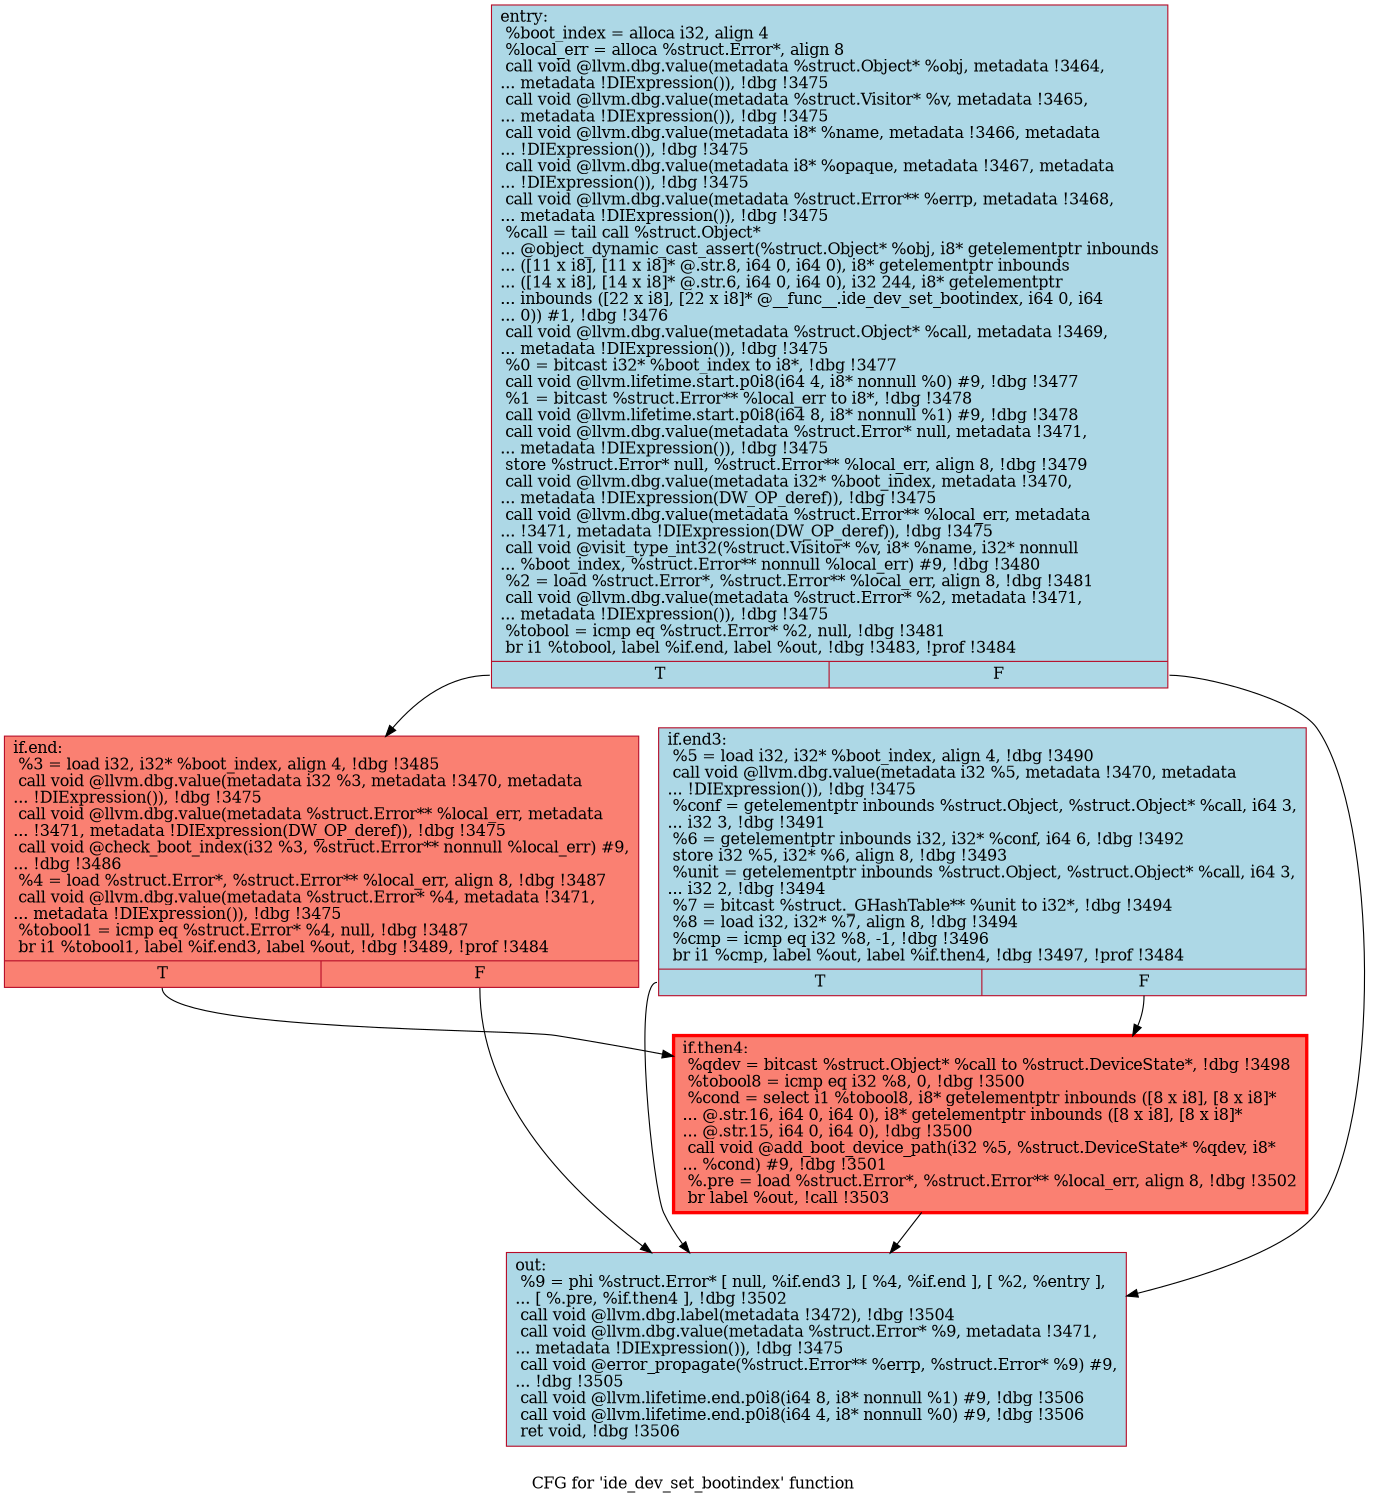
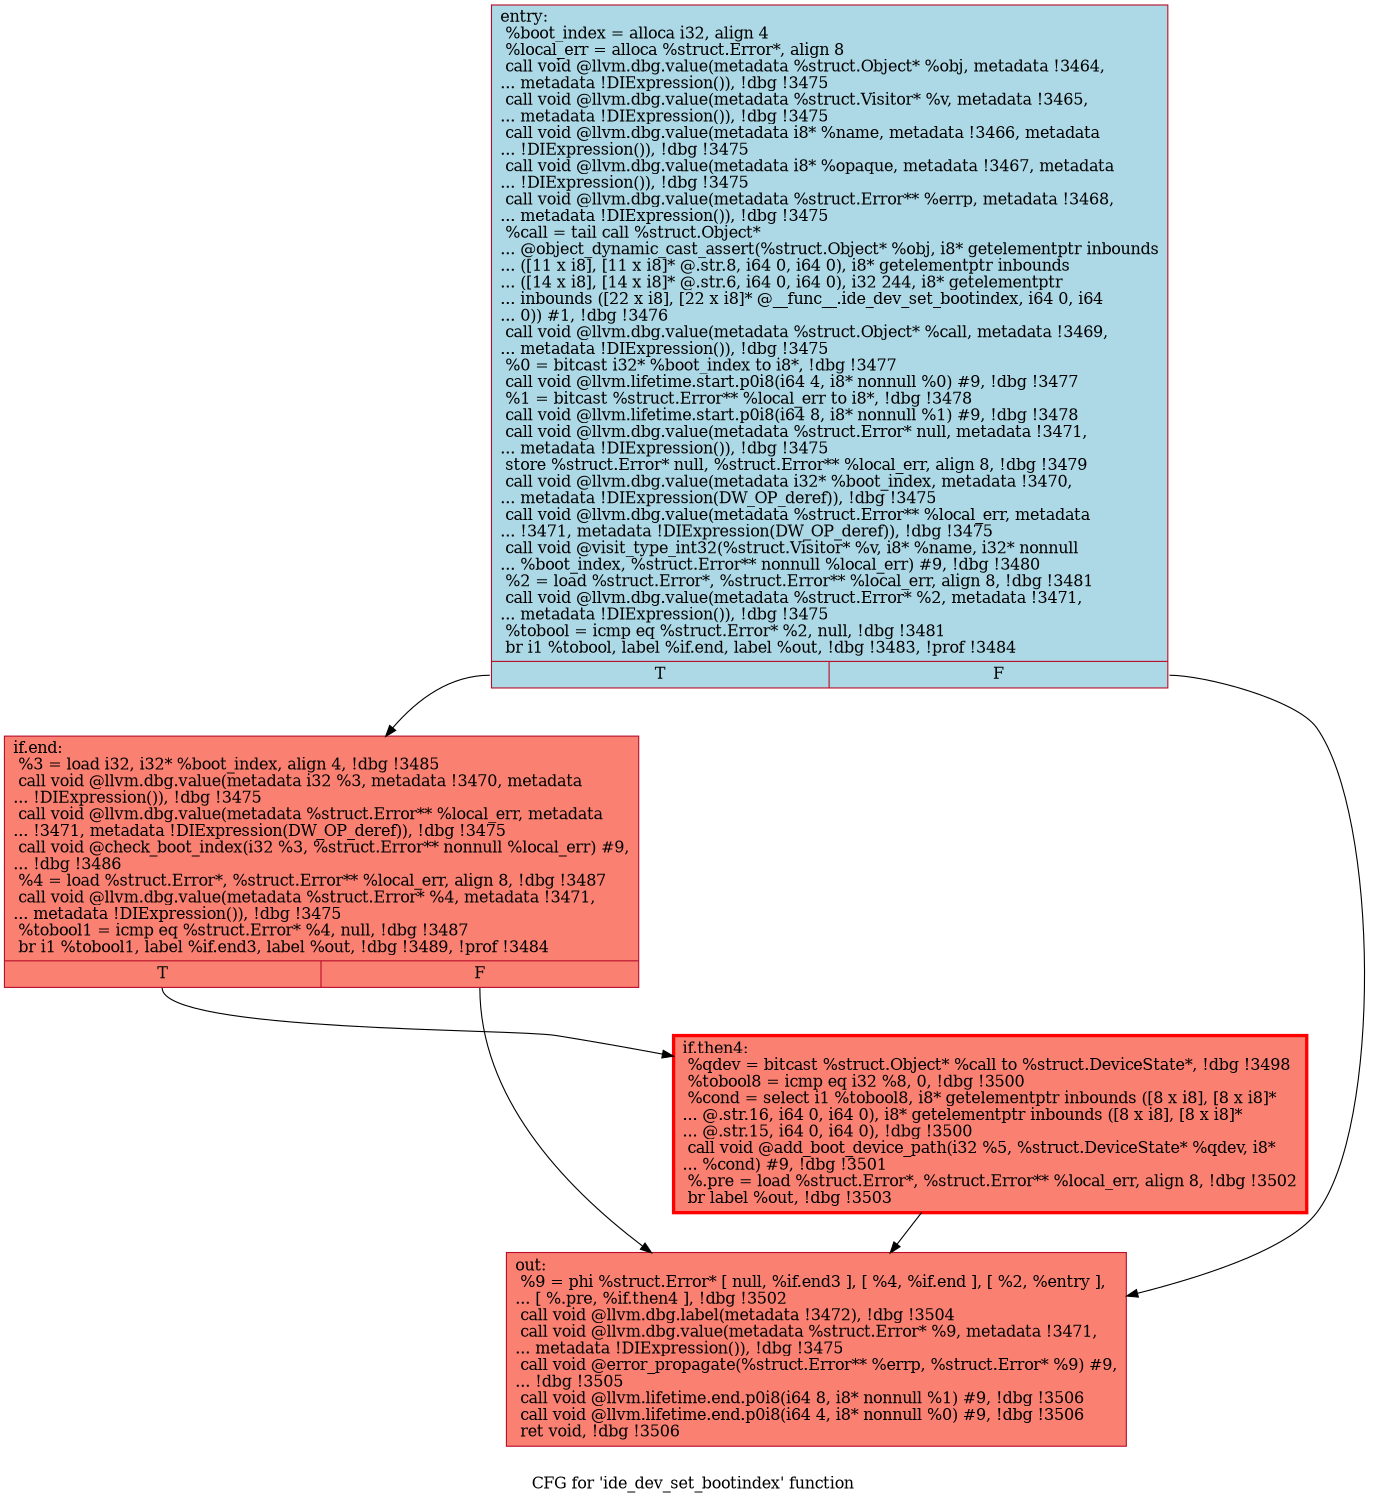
(982, 862) -> none
(786, 1198) -> (788, 1198)
(816, 1349) -> (816, 1349)
